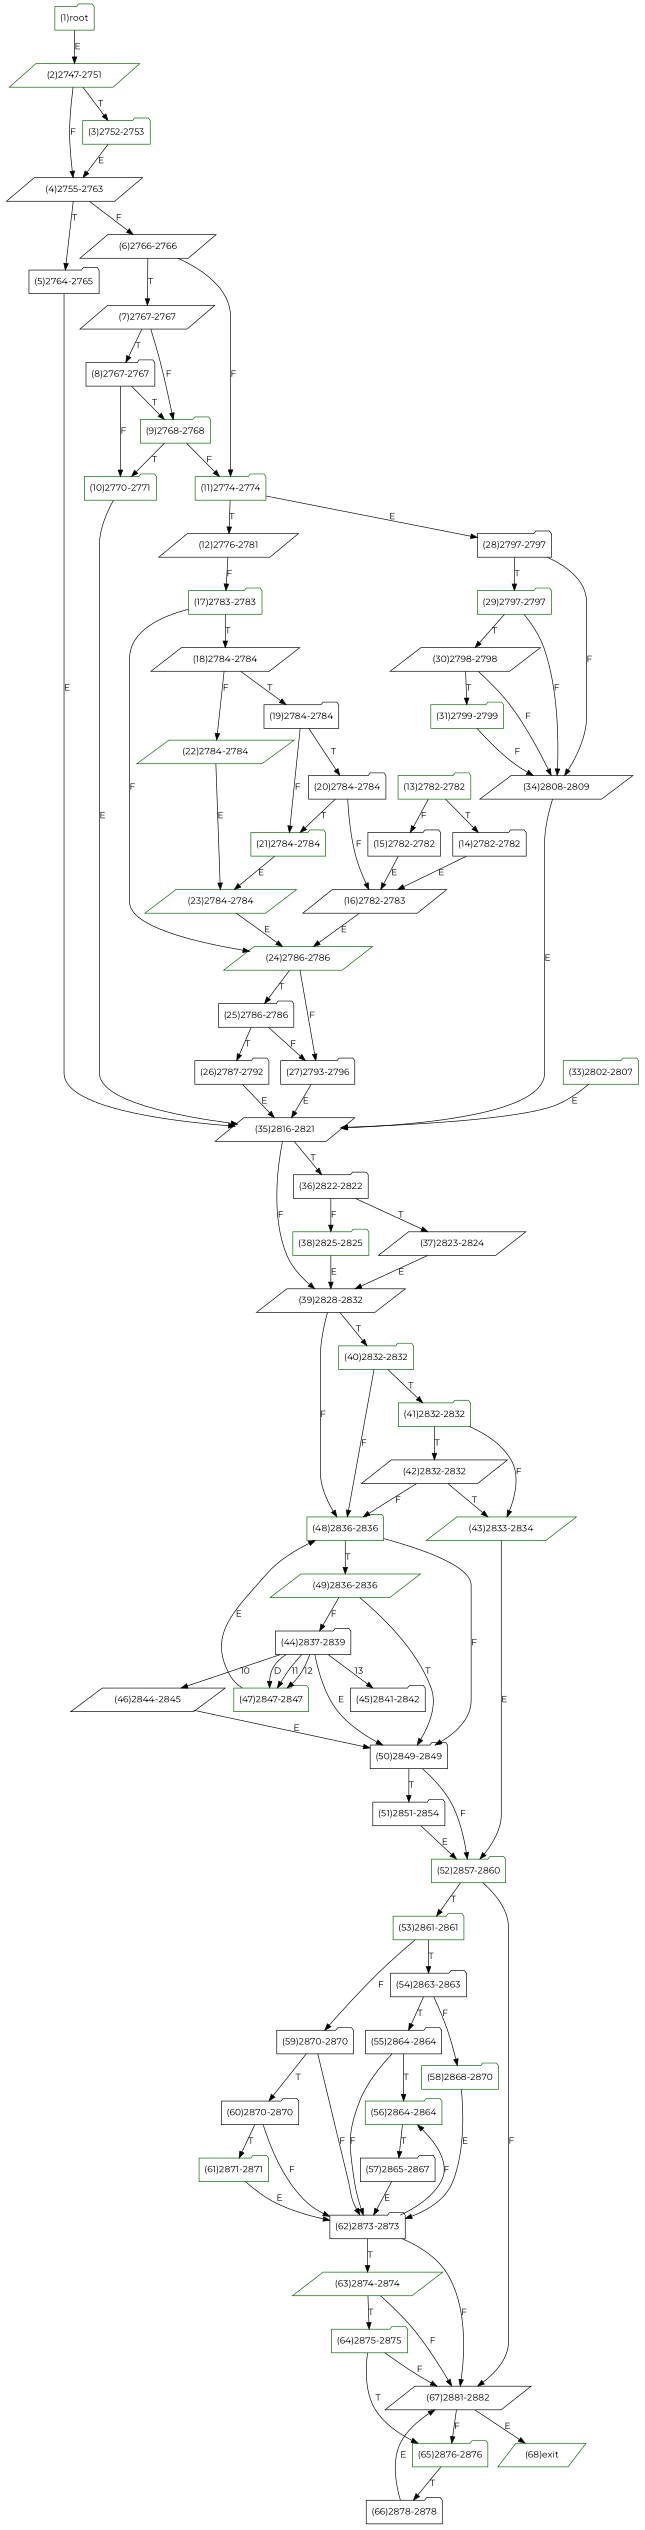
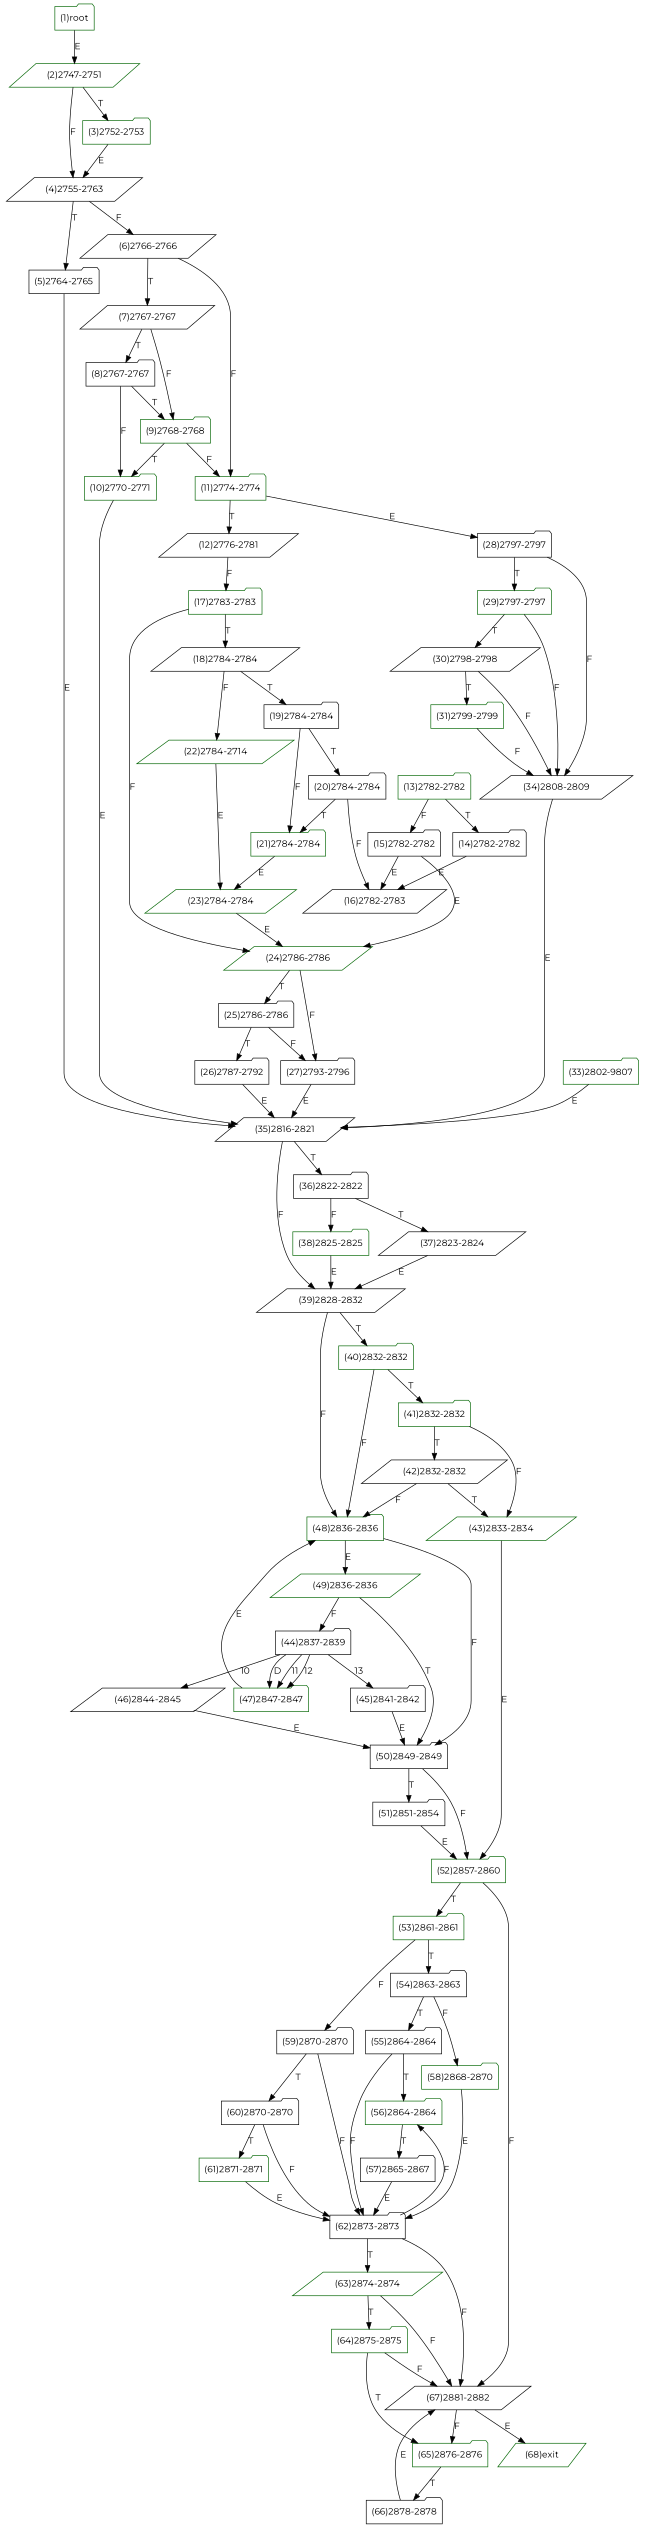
(215, 752) -> (215, 752)
(339, 928) -> (444, 919)
(601, 1072) -> (601, 1072)
(348, 1557) -> (348, 1557)
(334, 1707) -> (397, 1725)
